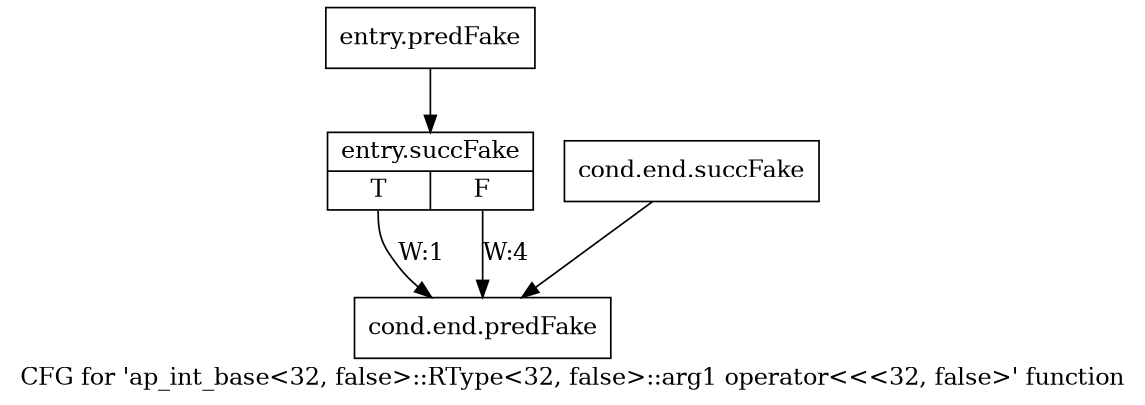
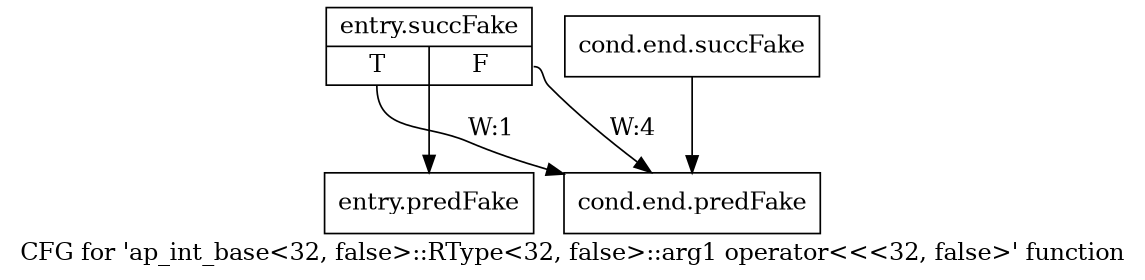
(430, 92) -> (429, 119)
